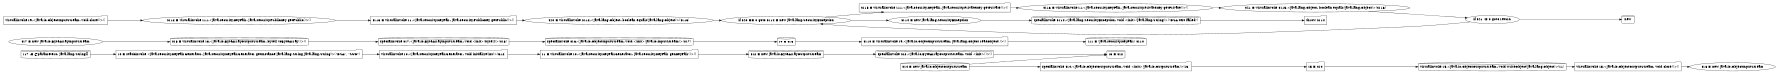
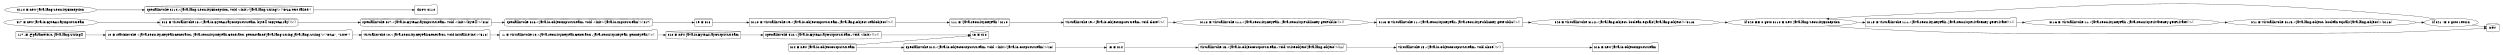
(869, 20) -> (2156, 33)
none -> (1036, 22)
(1733, 67) -> (1625, 48)
